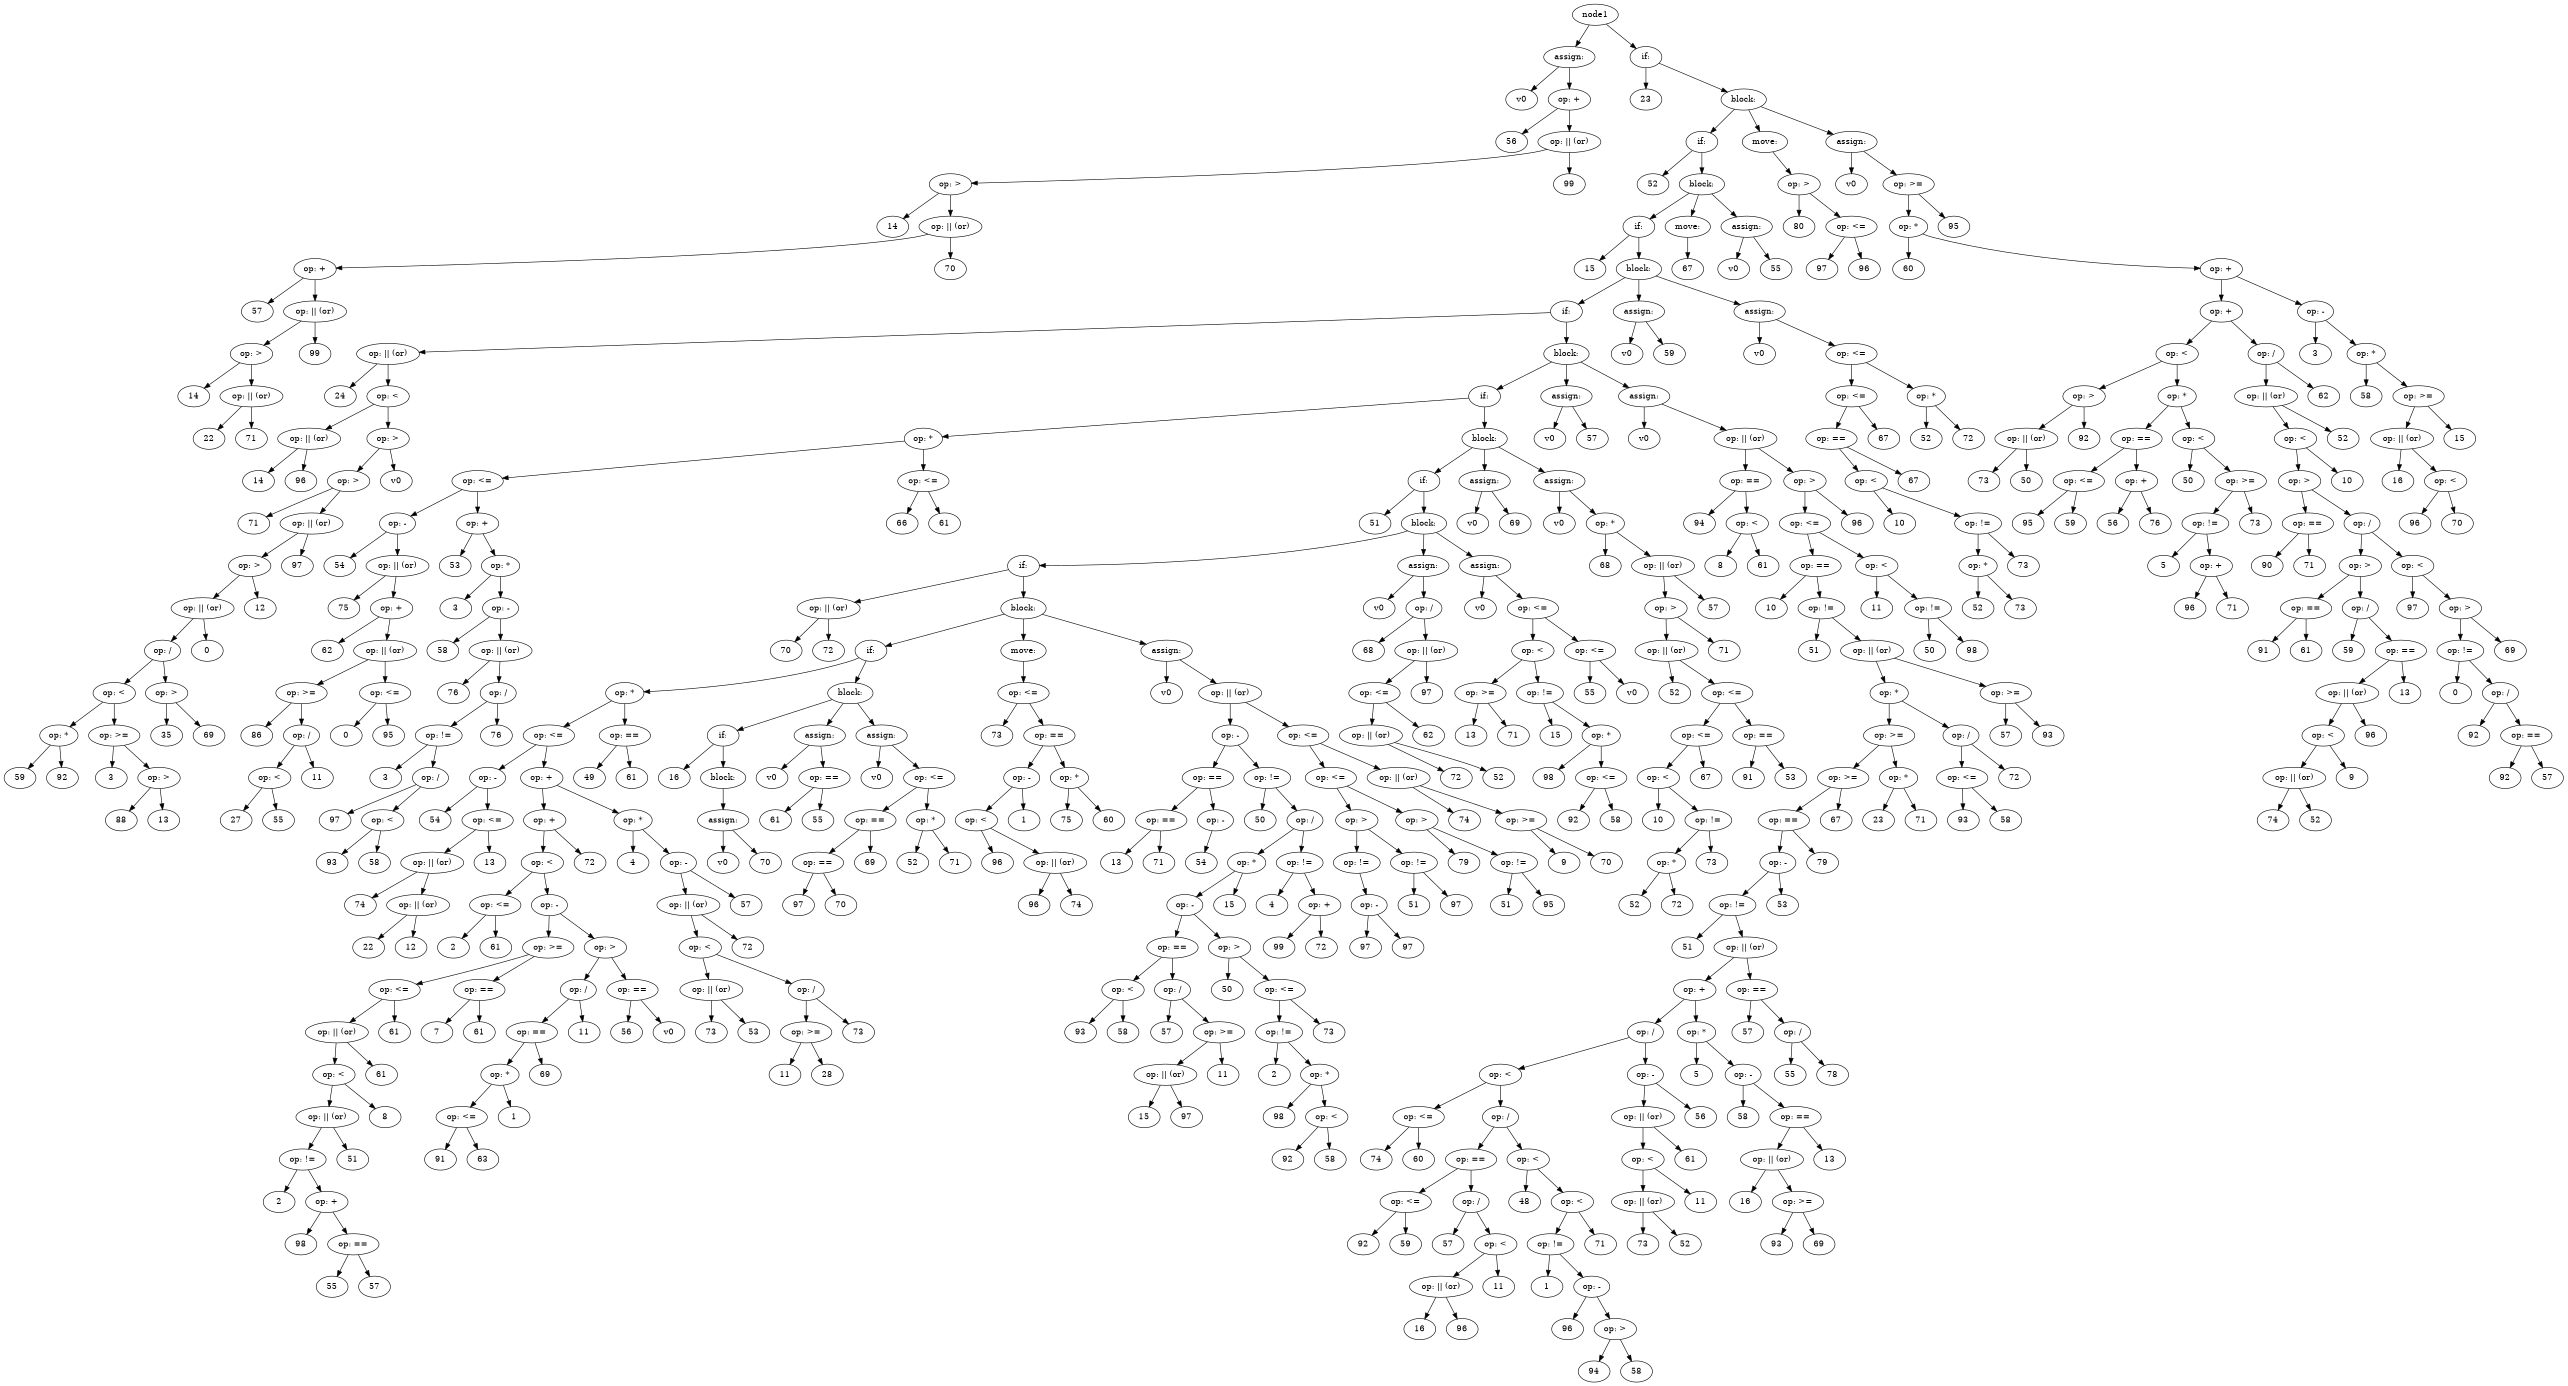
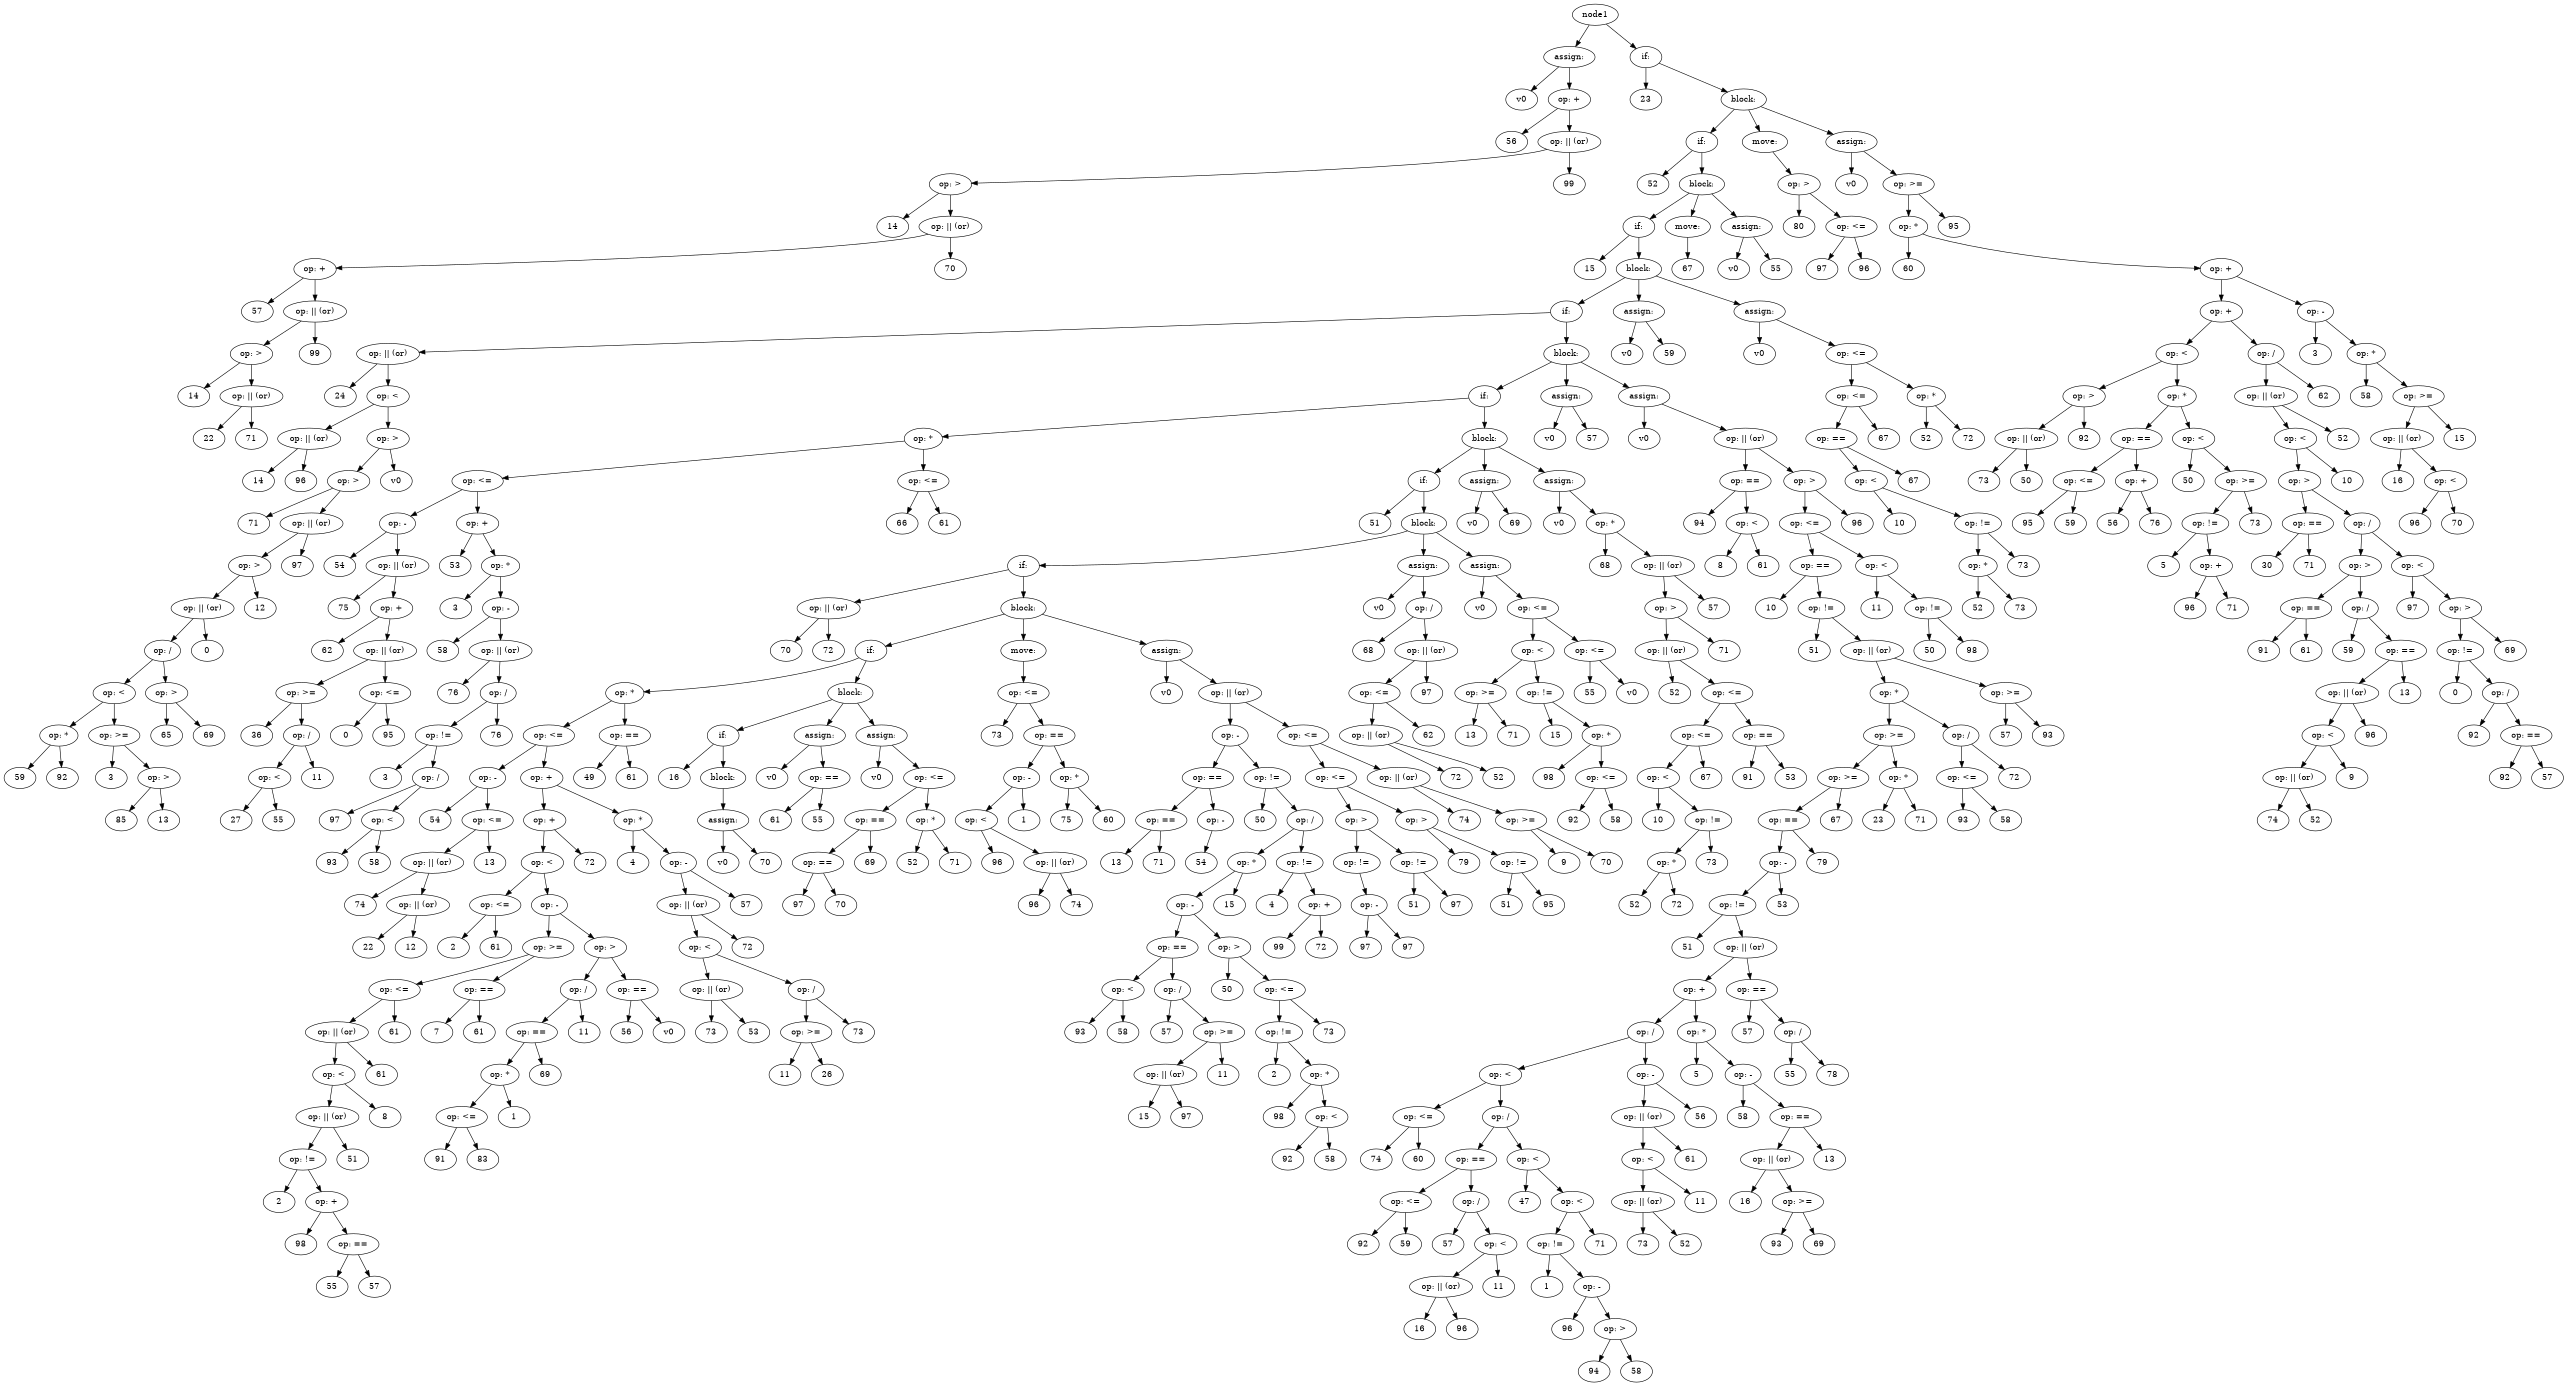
(2267, 566) -> (2267, 566)
(167, 736) -> (167, 736)
(257, 736) -> (257, 736)
(121, 820) -> (121, 820)
(827, 1075) -> (827, 1075)
(483, 1160) -> (483, 1160)
(1525, 1202) -> (1525, 1202)
